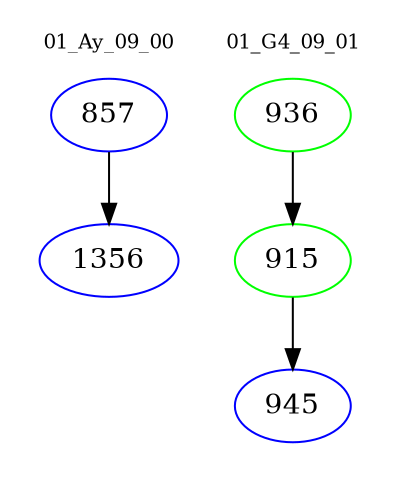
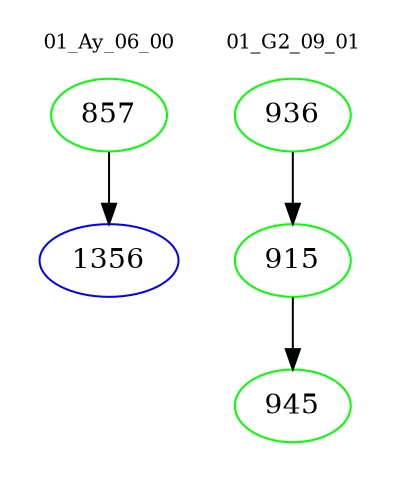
(109, 43) -> (109, 43)
(294, 43) -> (294, 43)
(109, 115) -> (109, 115)
(293, 406) -> (293, 406)
